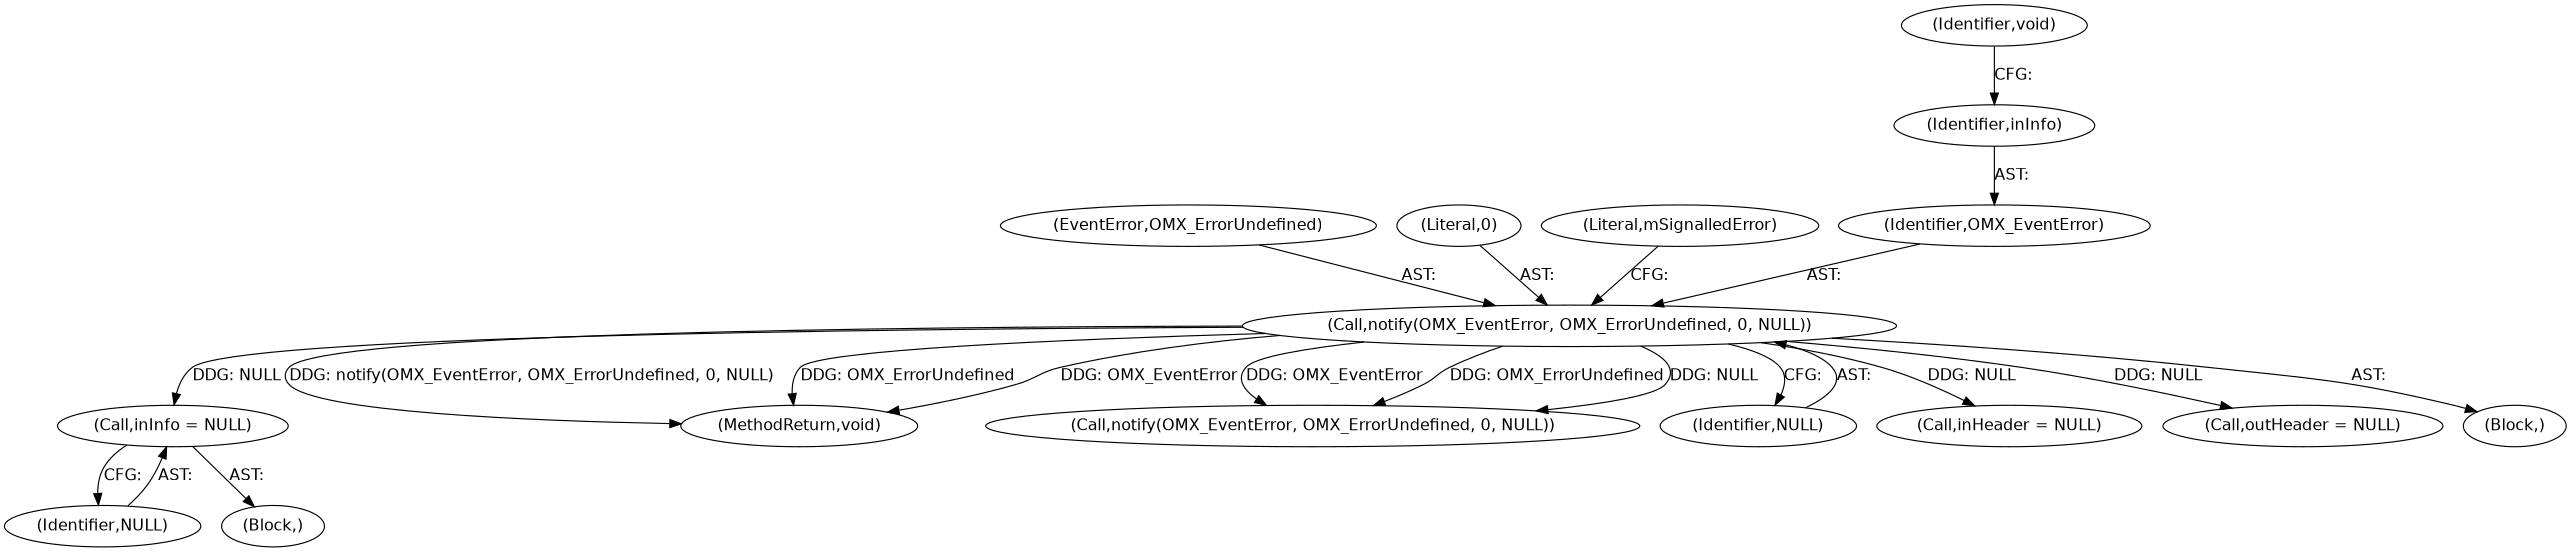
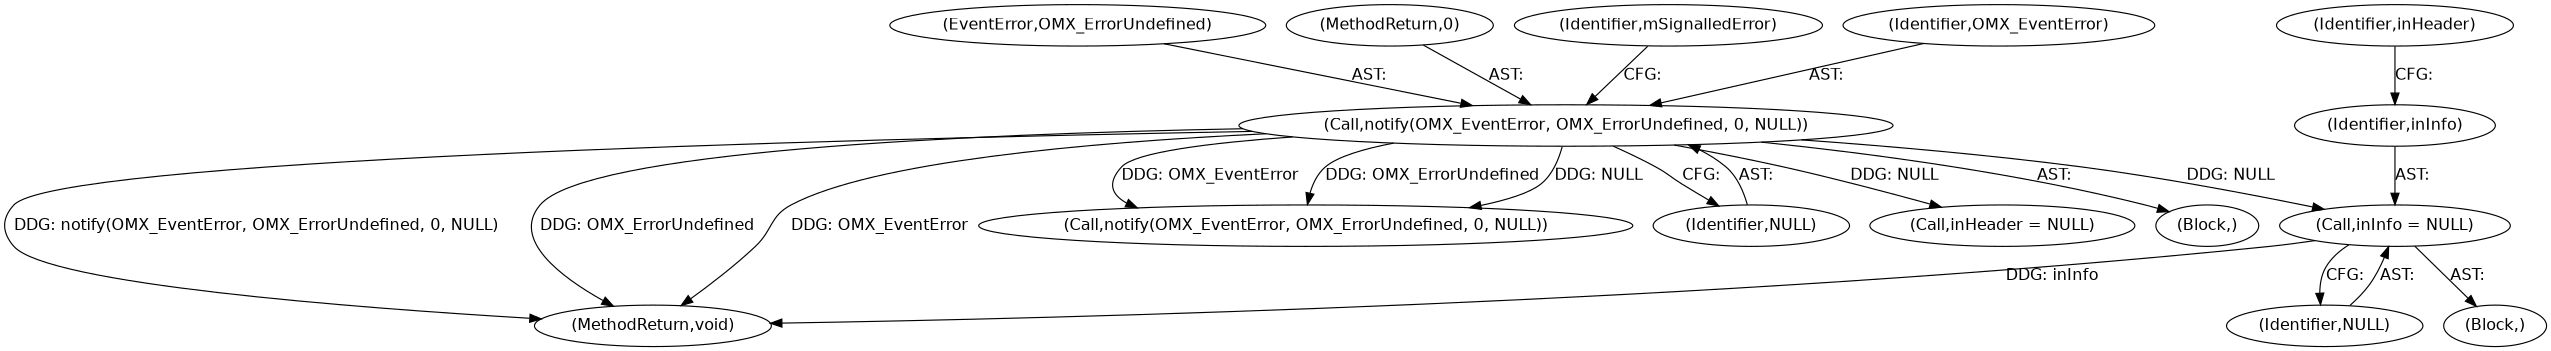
(1994, 25) -> (2395, 25)
(1994, 170) -> (2395, 170)
(1459, 226) -> (1390, 25)
(1680, 226) -> (1668, 25)
none -> (1549, 298)
(2303, 426) -> none
